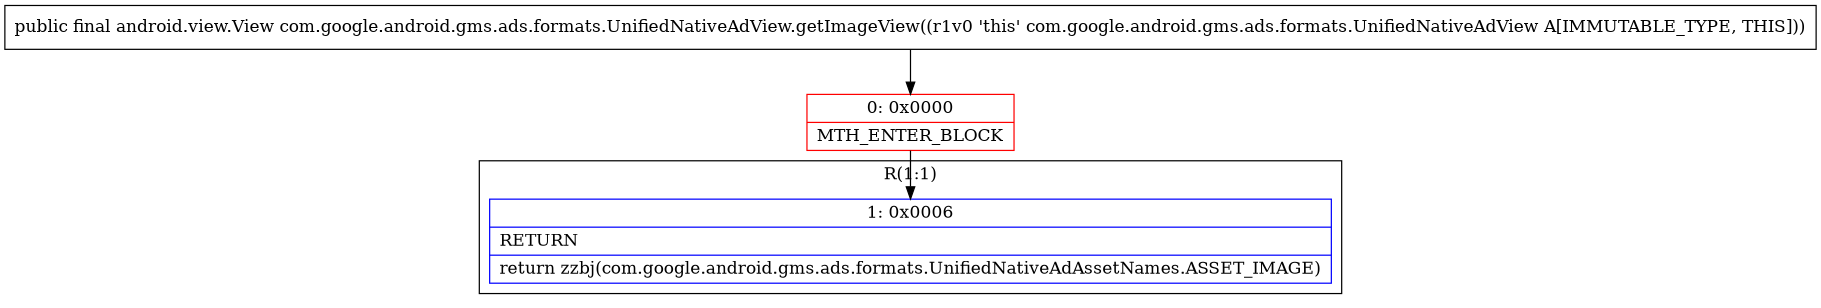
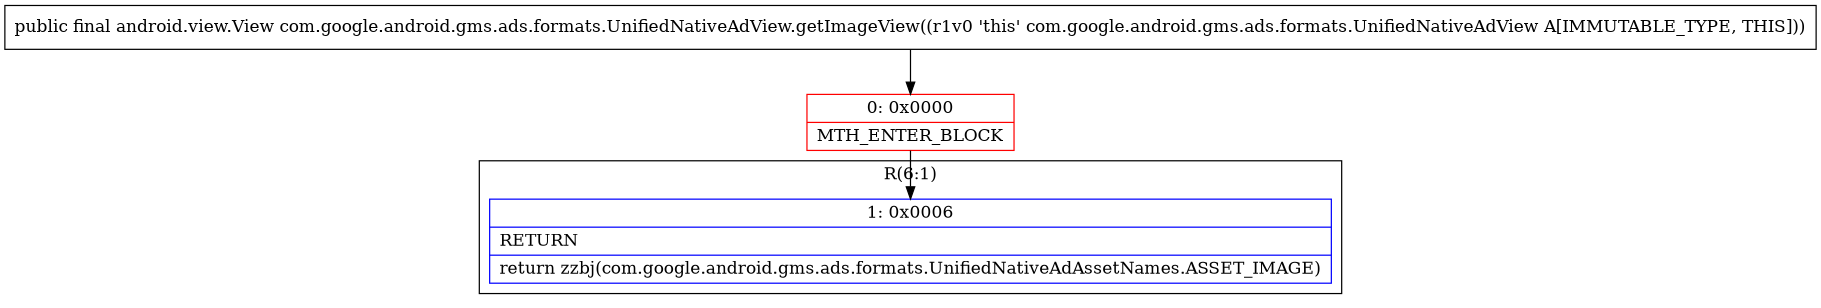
(910, 175) -> (910, 175)
